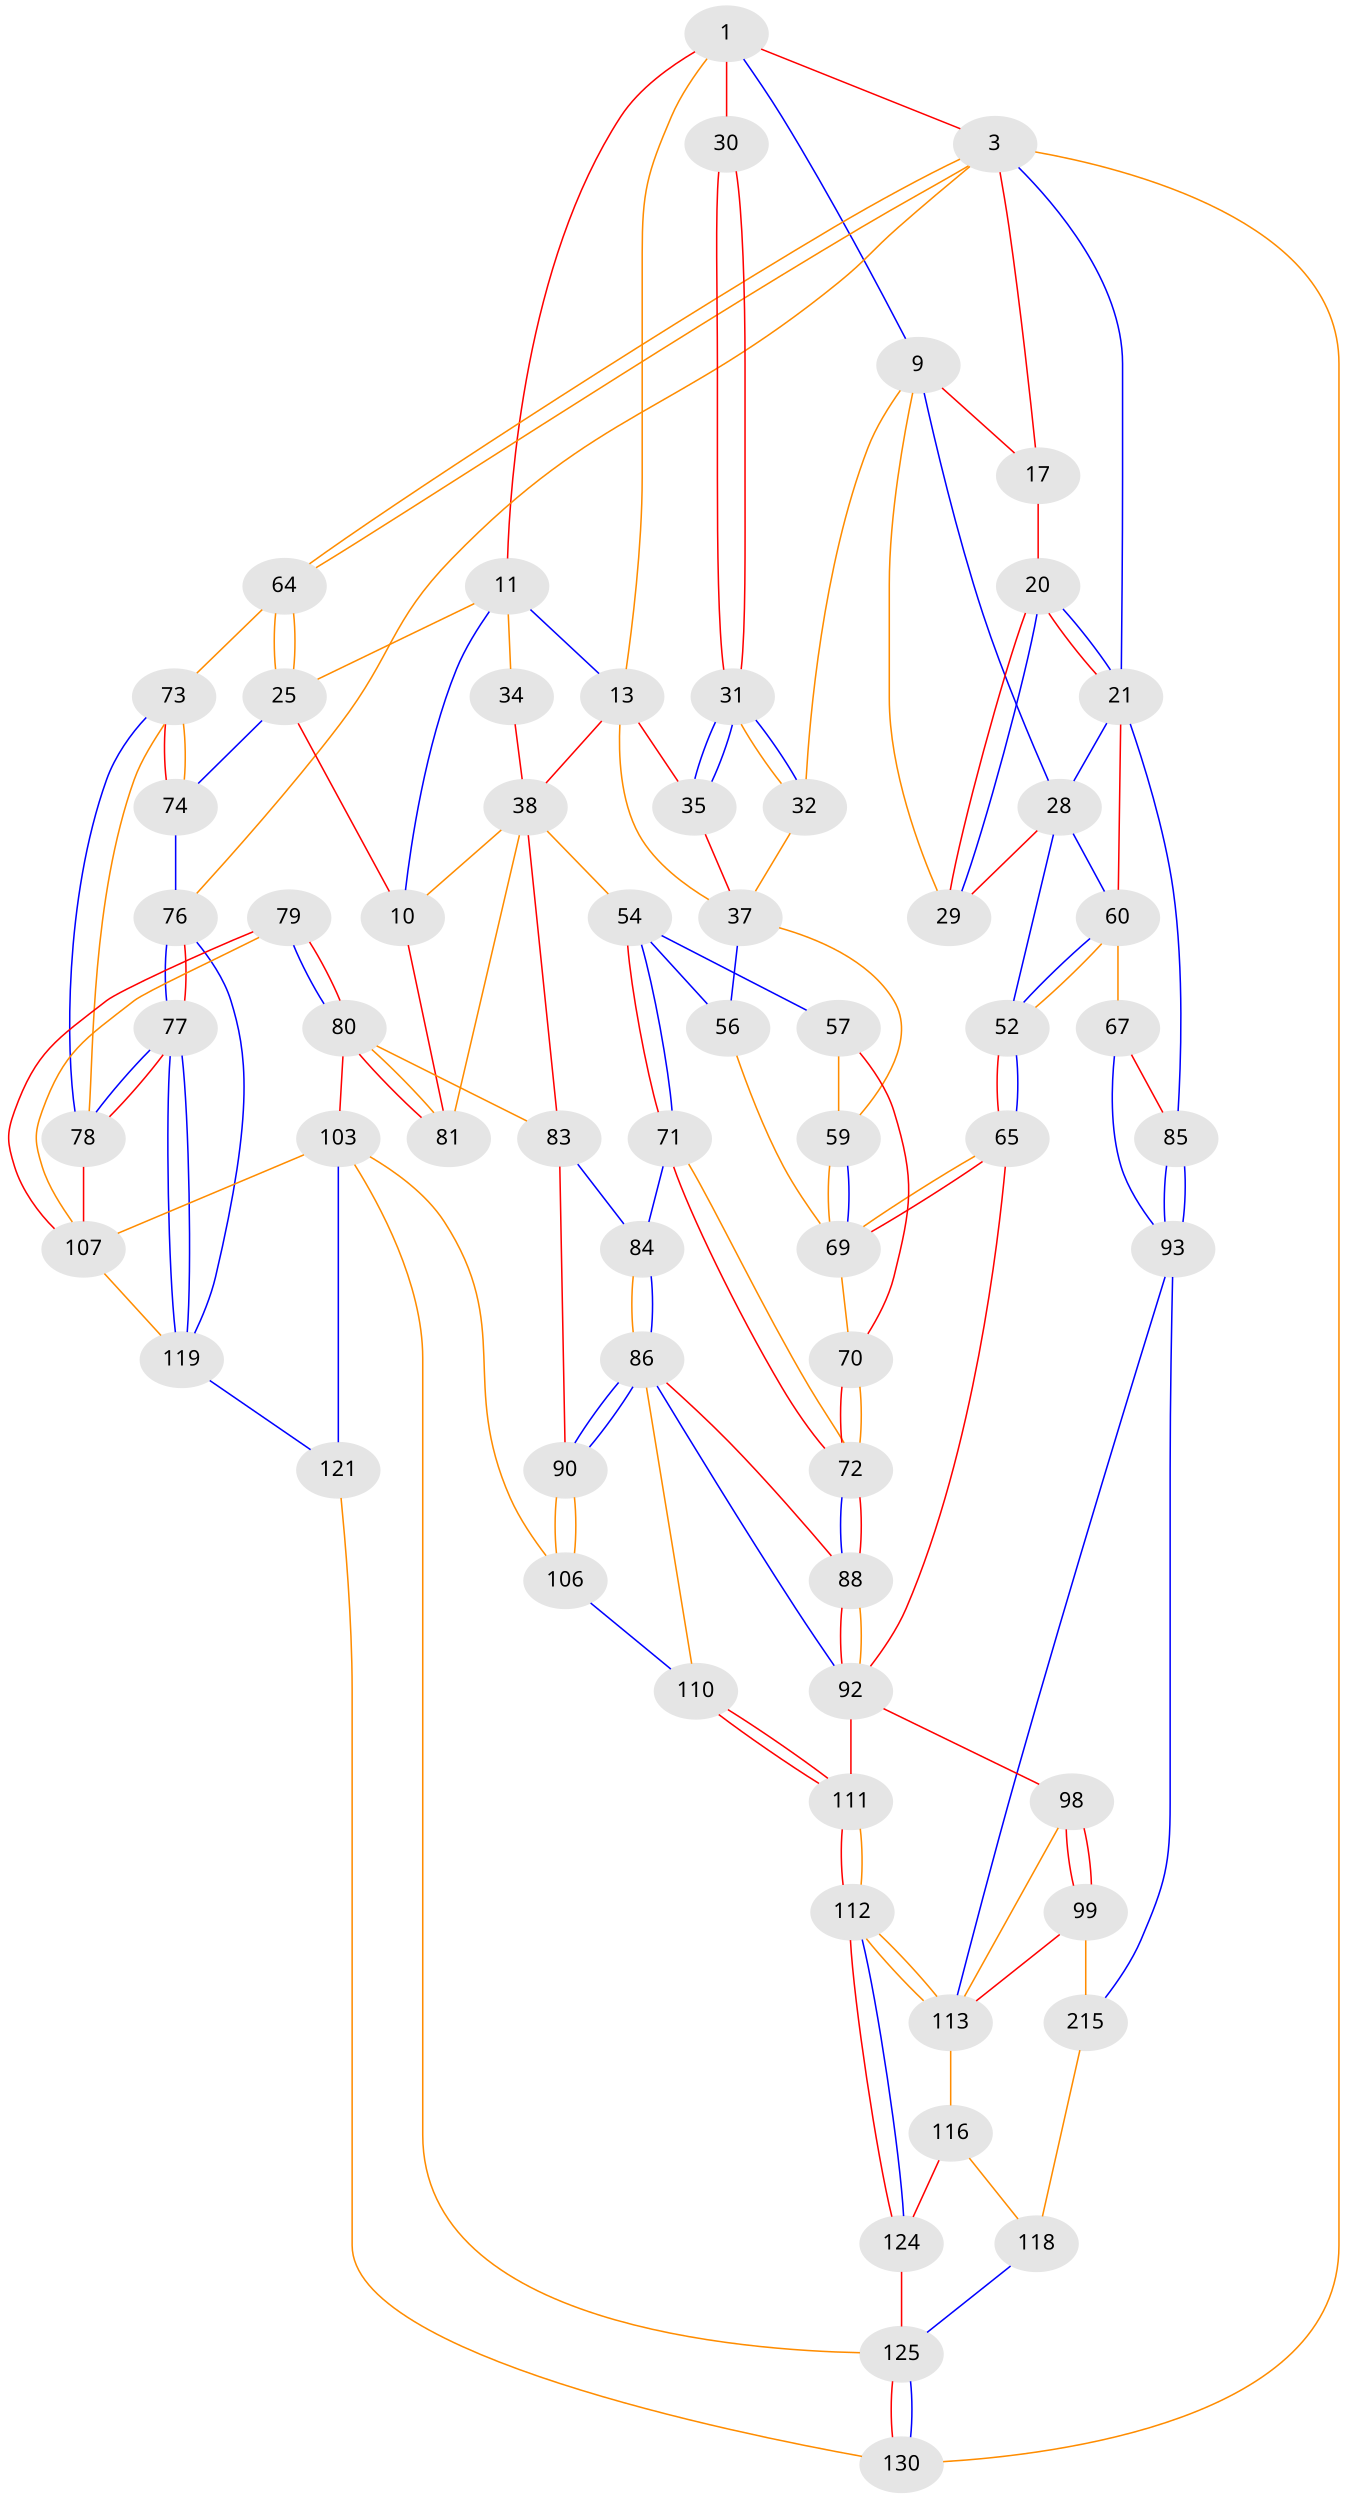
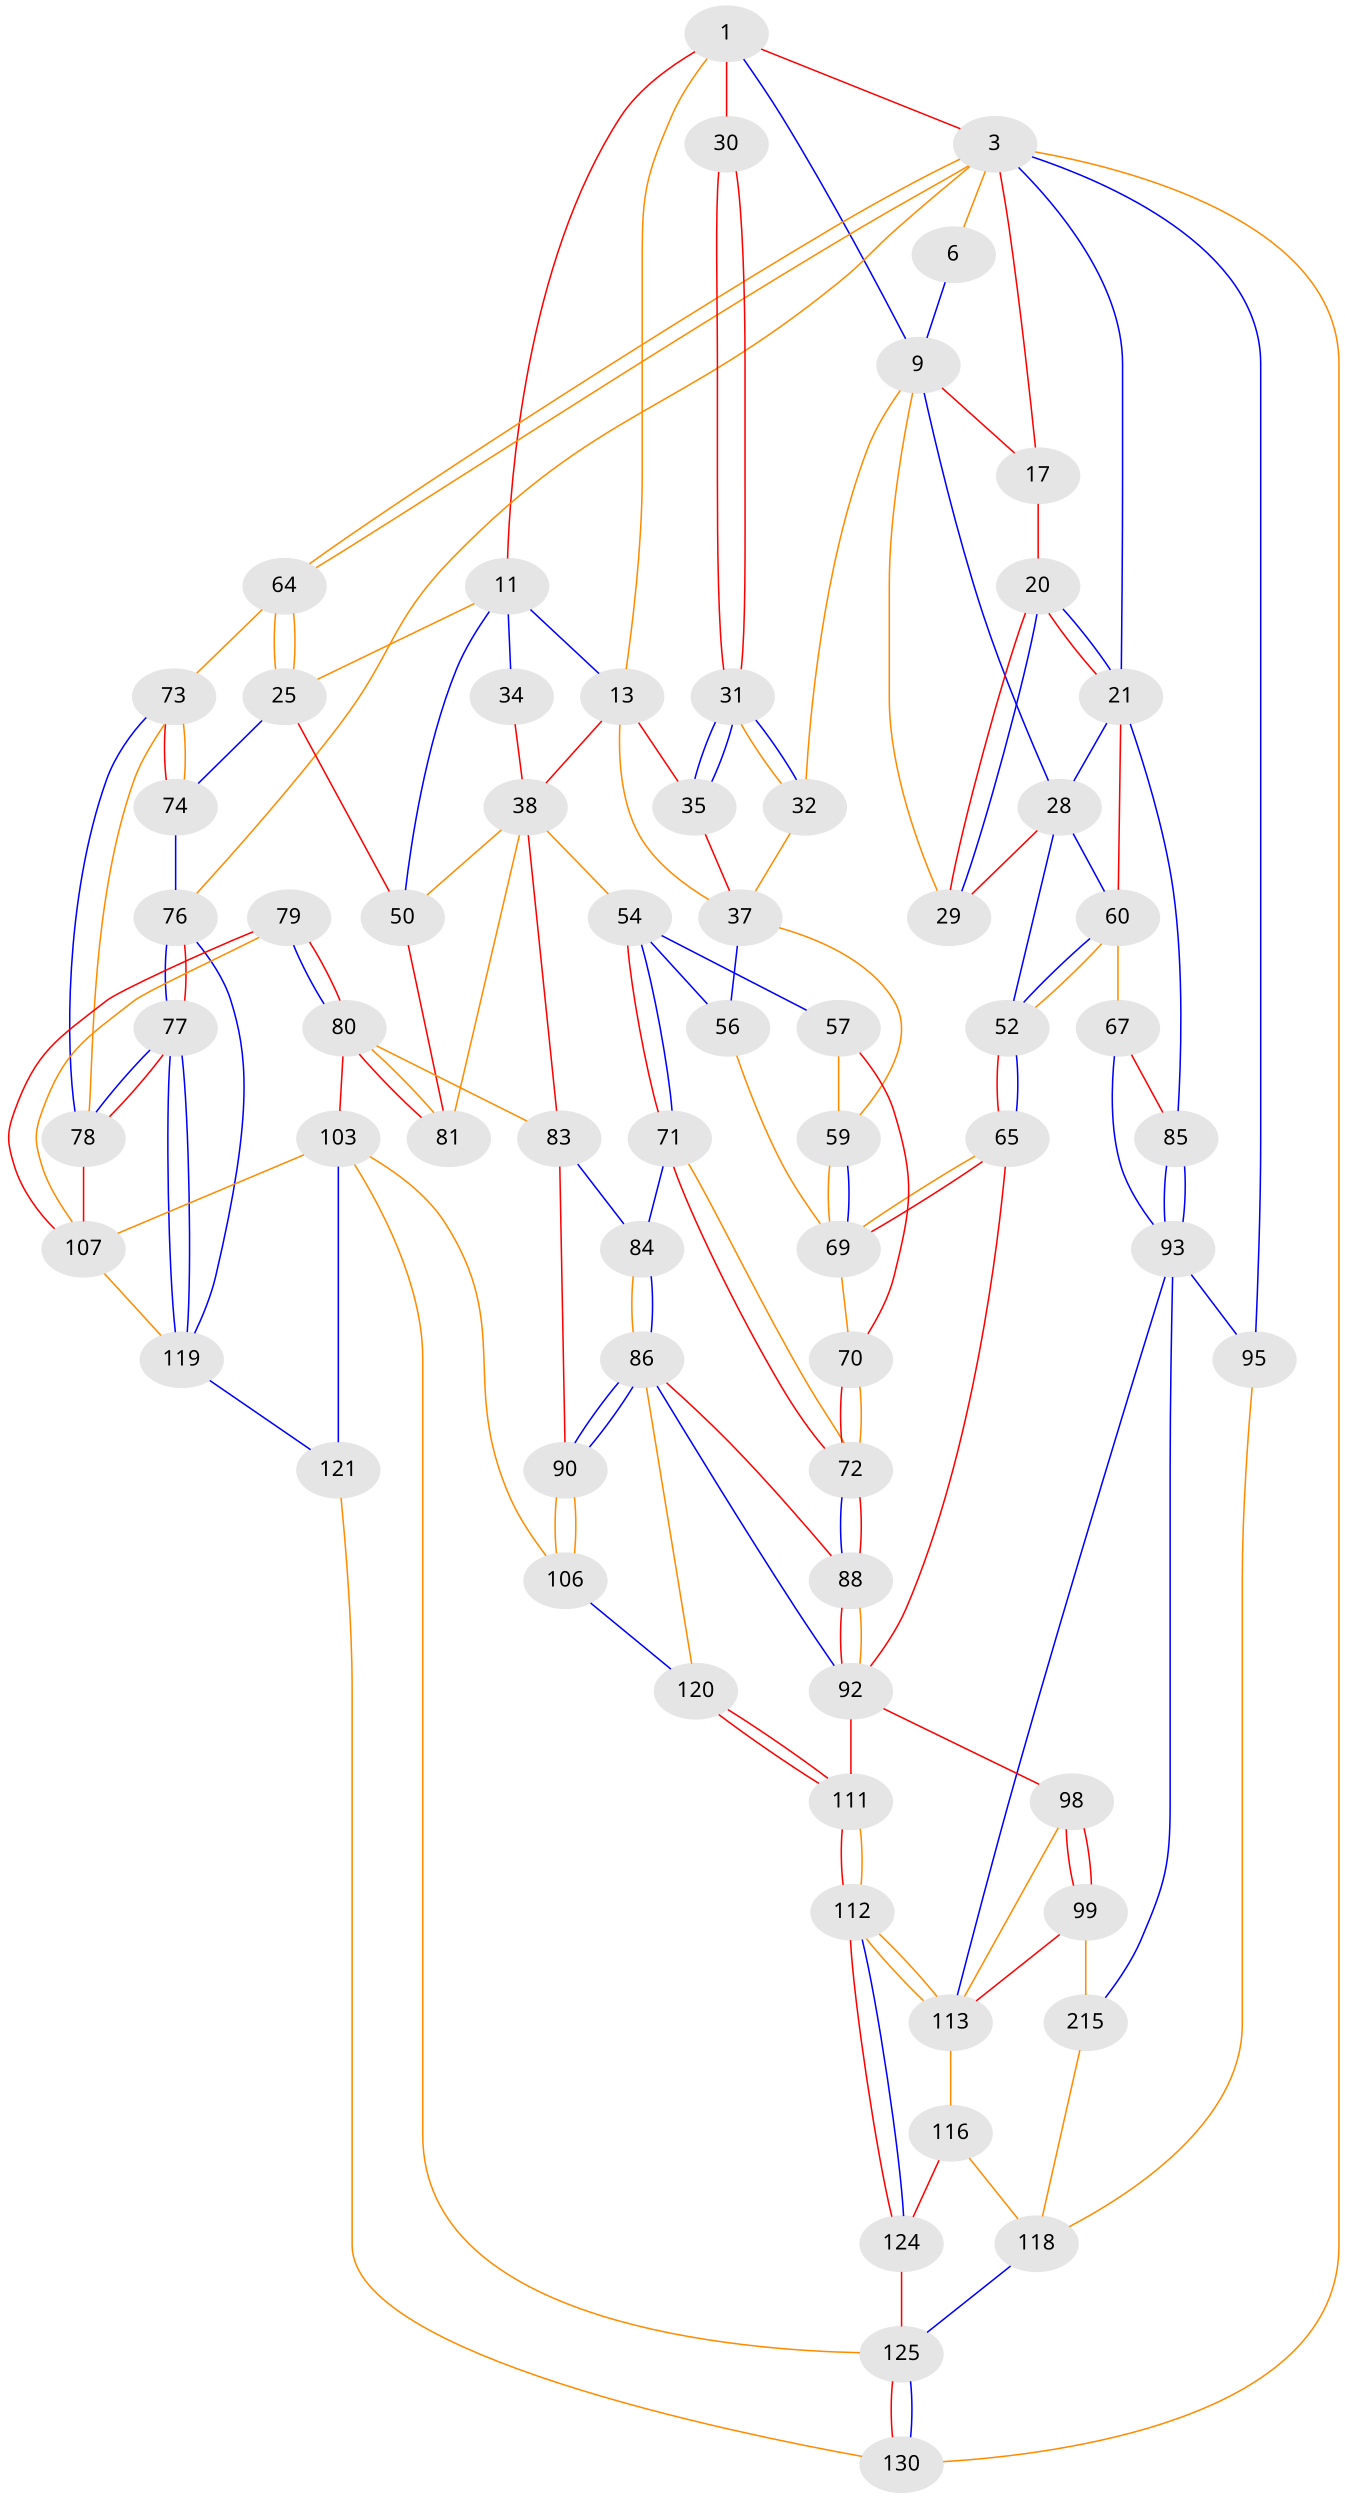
none -> (954, 255)
(509, 642) -> (509, 642)
(403, 918) -> (403, 918)
none -> (1255, 1360)
(696, 1691) -> (696, 1691)
